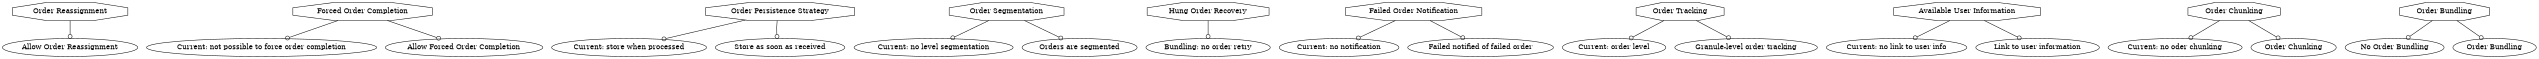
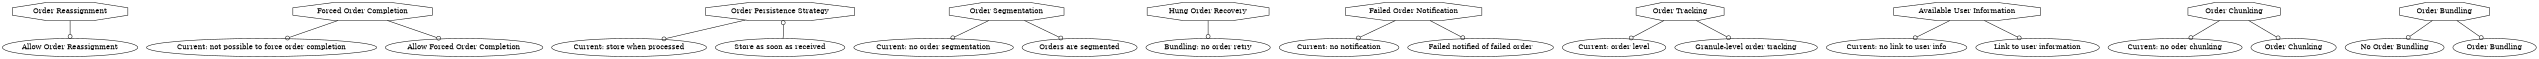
(777, 28) -> (783, 32)
(934, 48) -> (934, 48)
